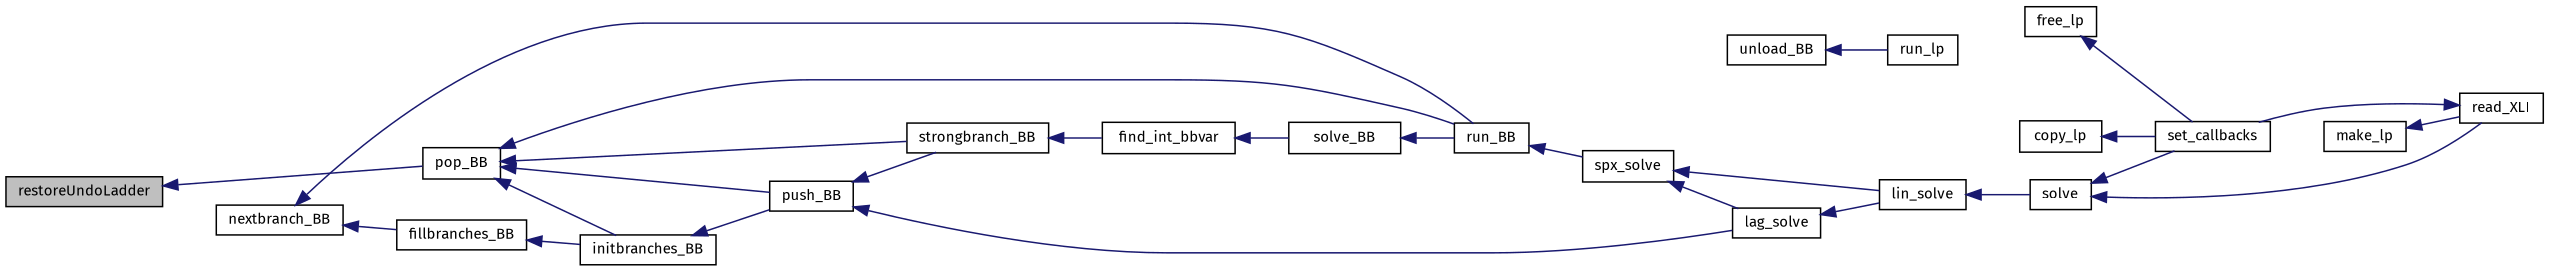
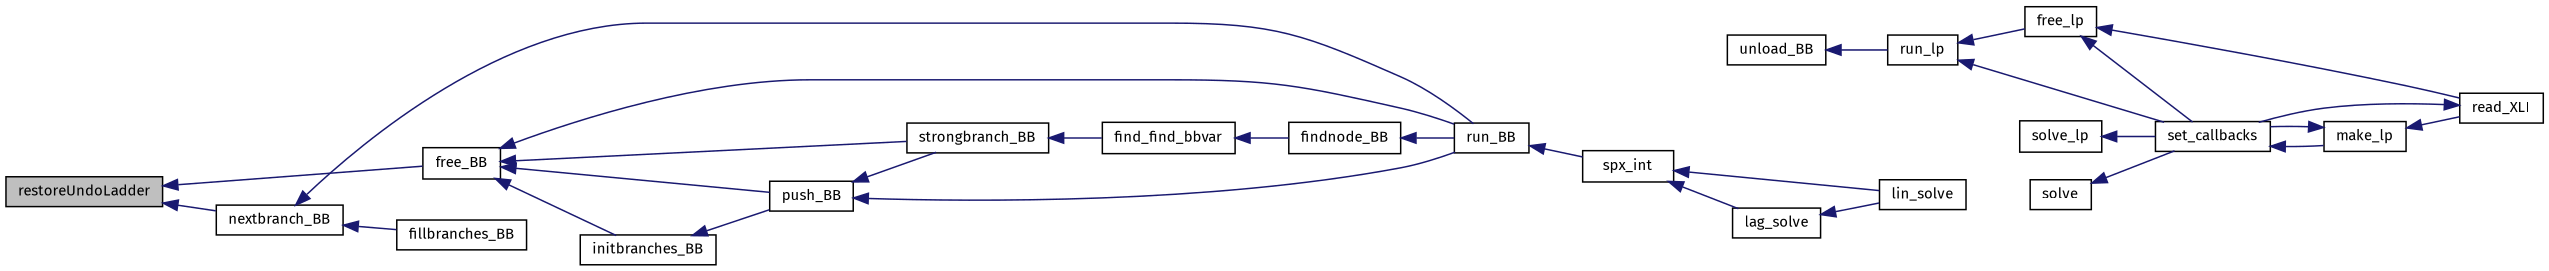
none -> (1999, 34)
none -> (2069, 93)
none -> (2289, 126)
(2061, 136) -> (2061, 136)
(1169, 138) -> (1169, 138)
(1345, 138) -> (1345, 138)
none -> (2305, 146)
(462, 163) -> (462, 163)
(1628, 166) -> (1628, 166)
(2301, 188) -> (2286, 62)
(2006, 195) -> none
none -> (197, 208)
(561, 243) -> none
(1299, 253) -> (1164, 195)
